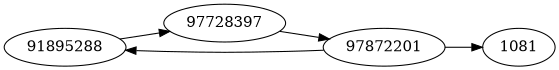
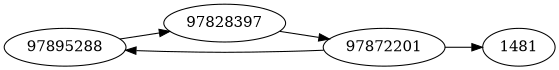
(225, 23) -> (225, 23)
(65, 47) -> (65, 47)
(519, 47) -> (519, 47)
